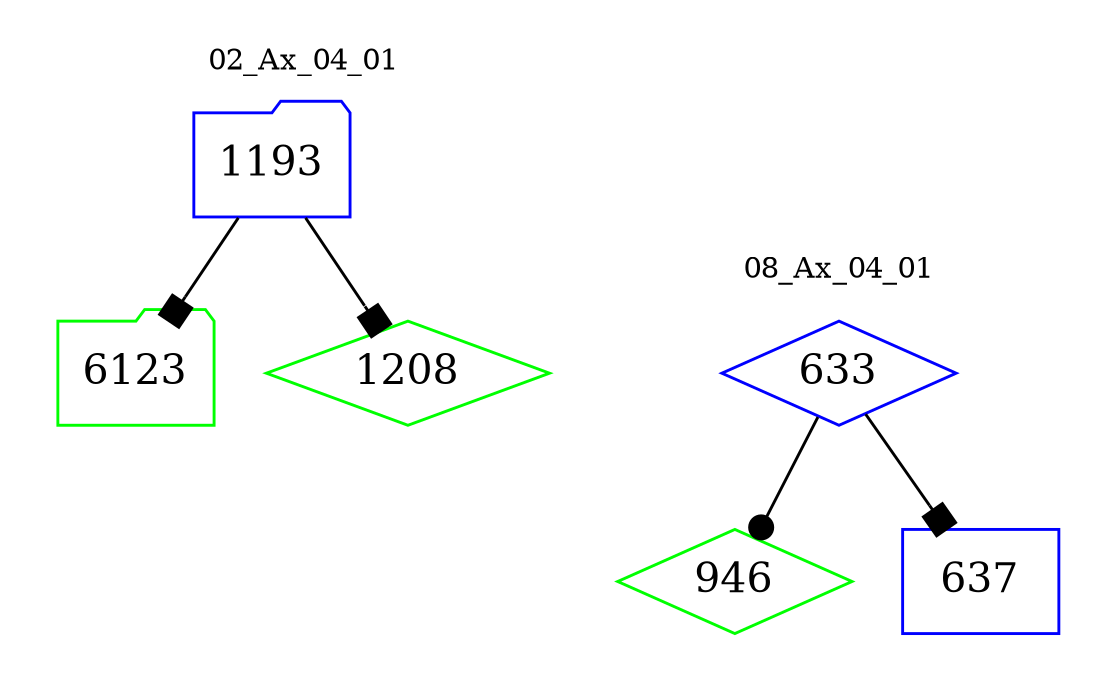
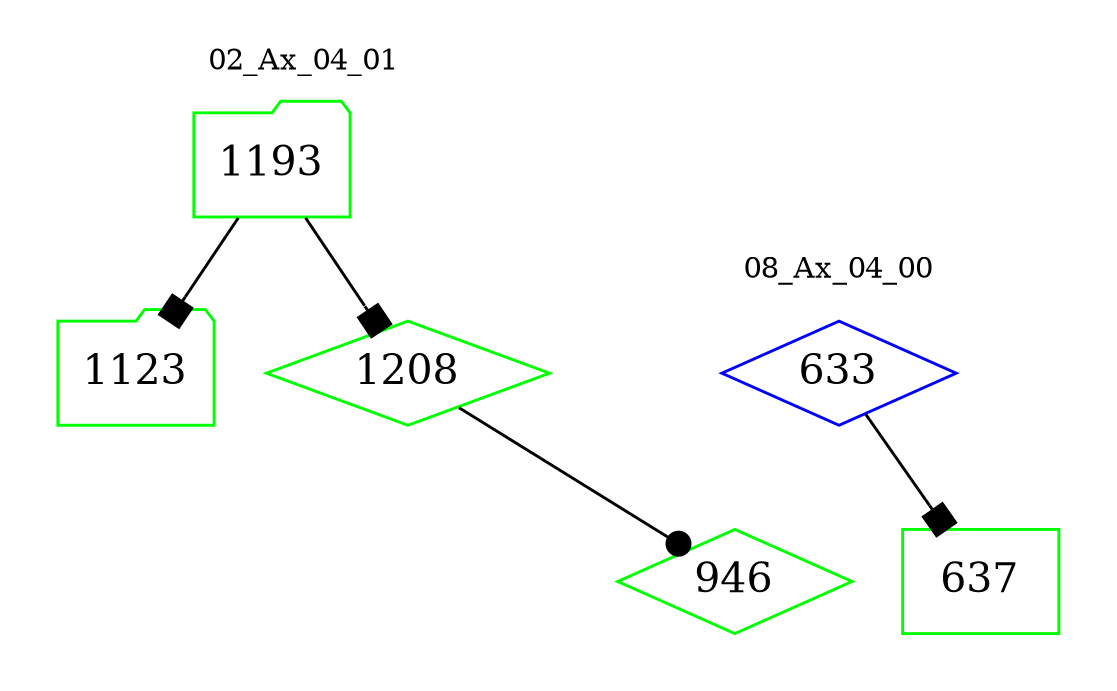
(272, 165) -> (272, 165)
(839, 271) -> (839, 271)
(136, 373) -> (136, 373)
(792, 467) -> (564, 473)
(981, 582) -> (981, 582)
